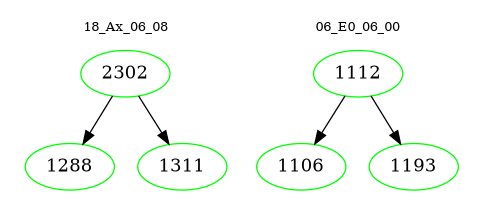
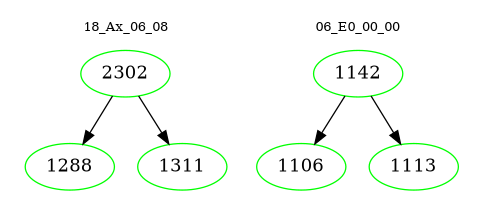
(358, 28) -> (358, 28)
(358, 74) -> (358, 74)
(414, 167) -> (414, 167)
